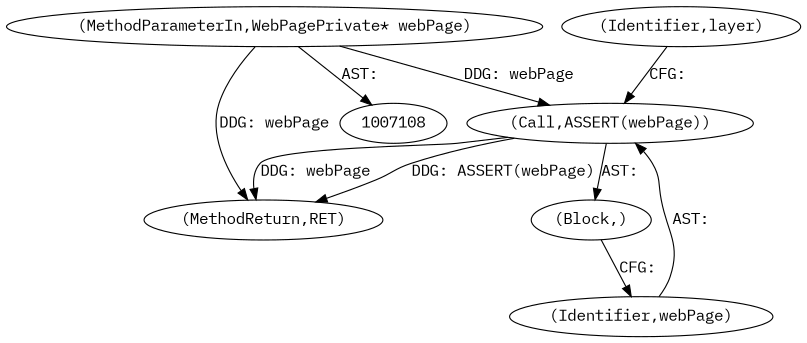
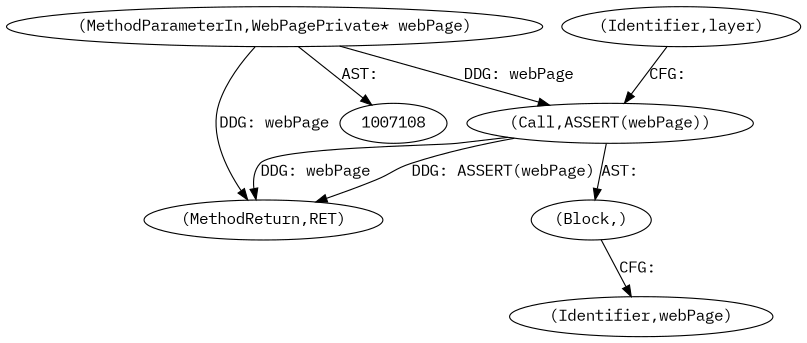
(668, 224) -> none
